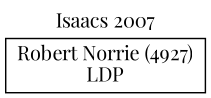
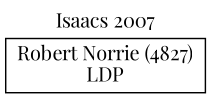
(106, 66) -> (106, 66)
